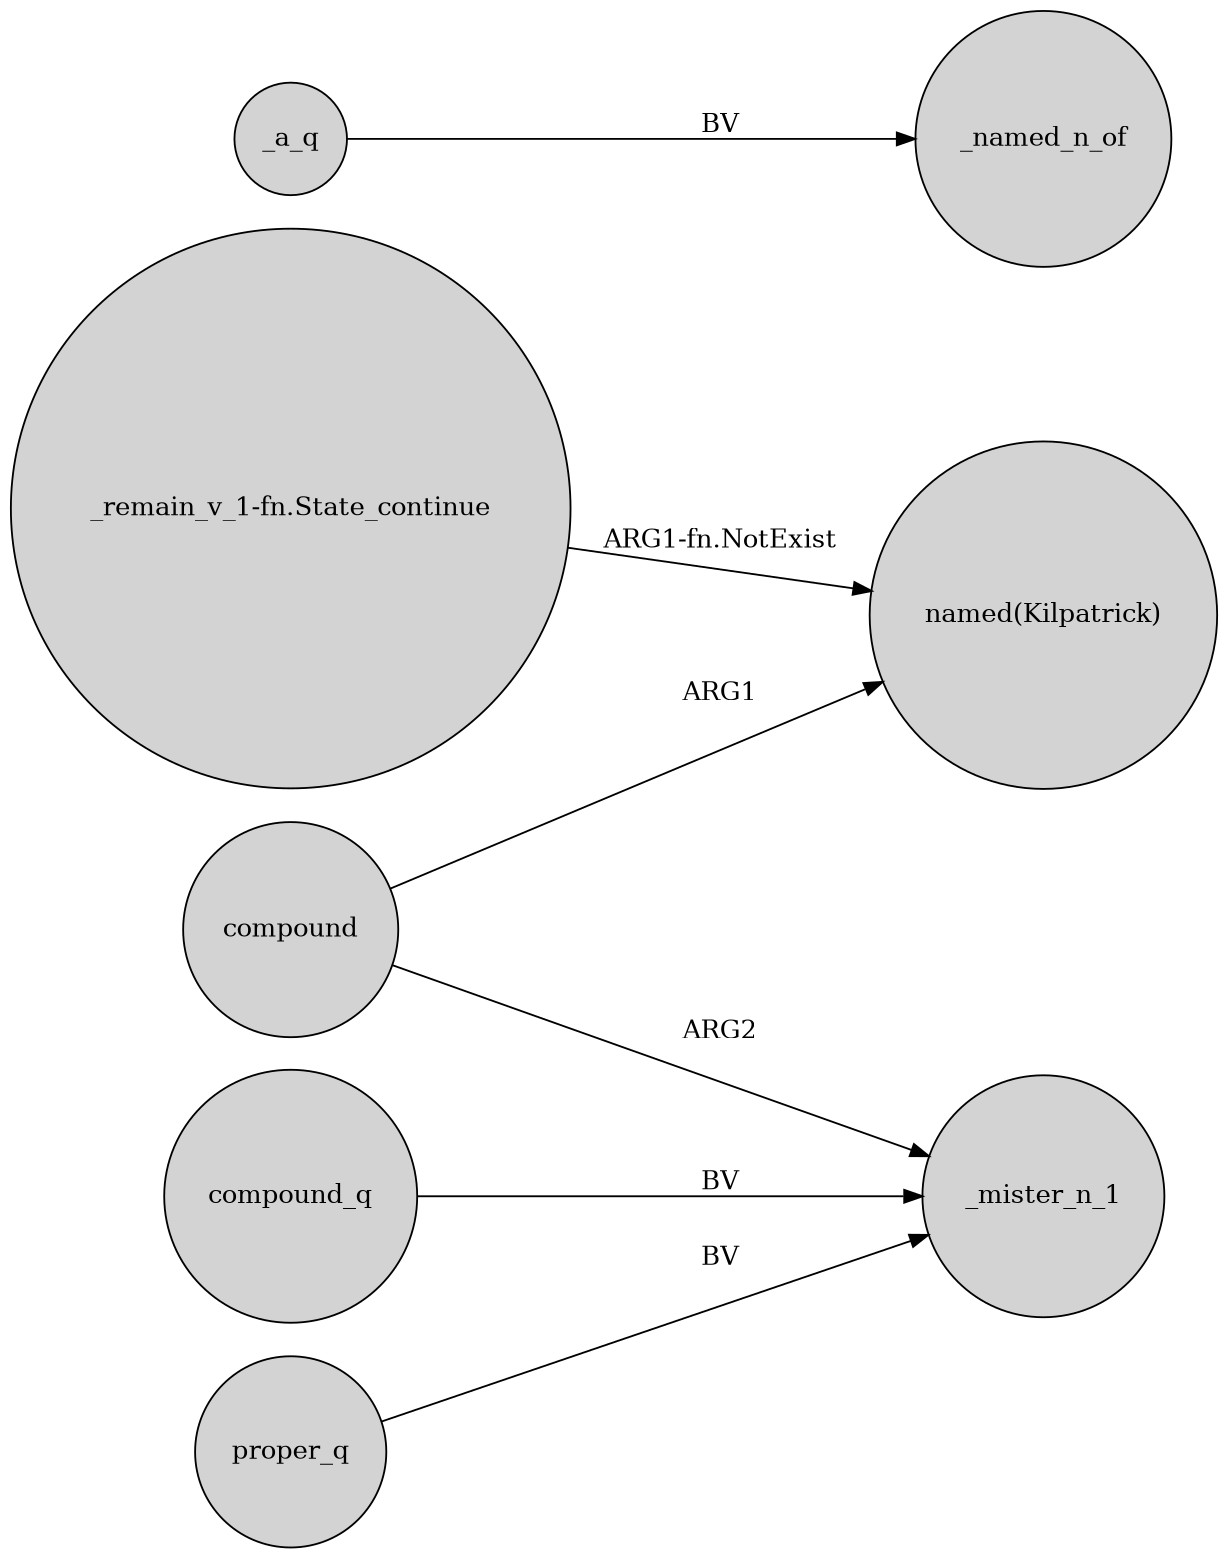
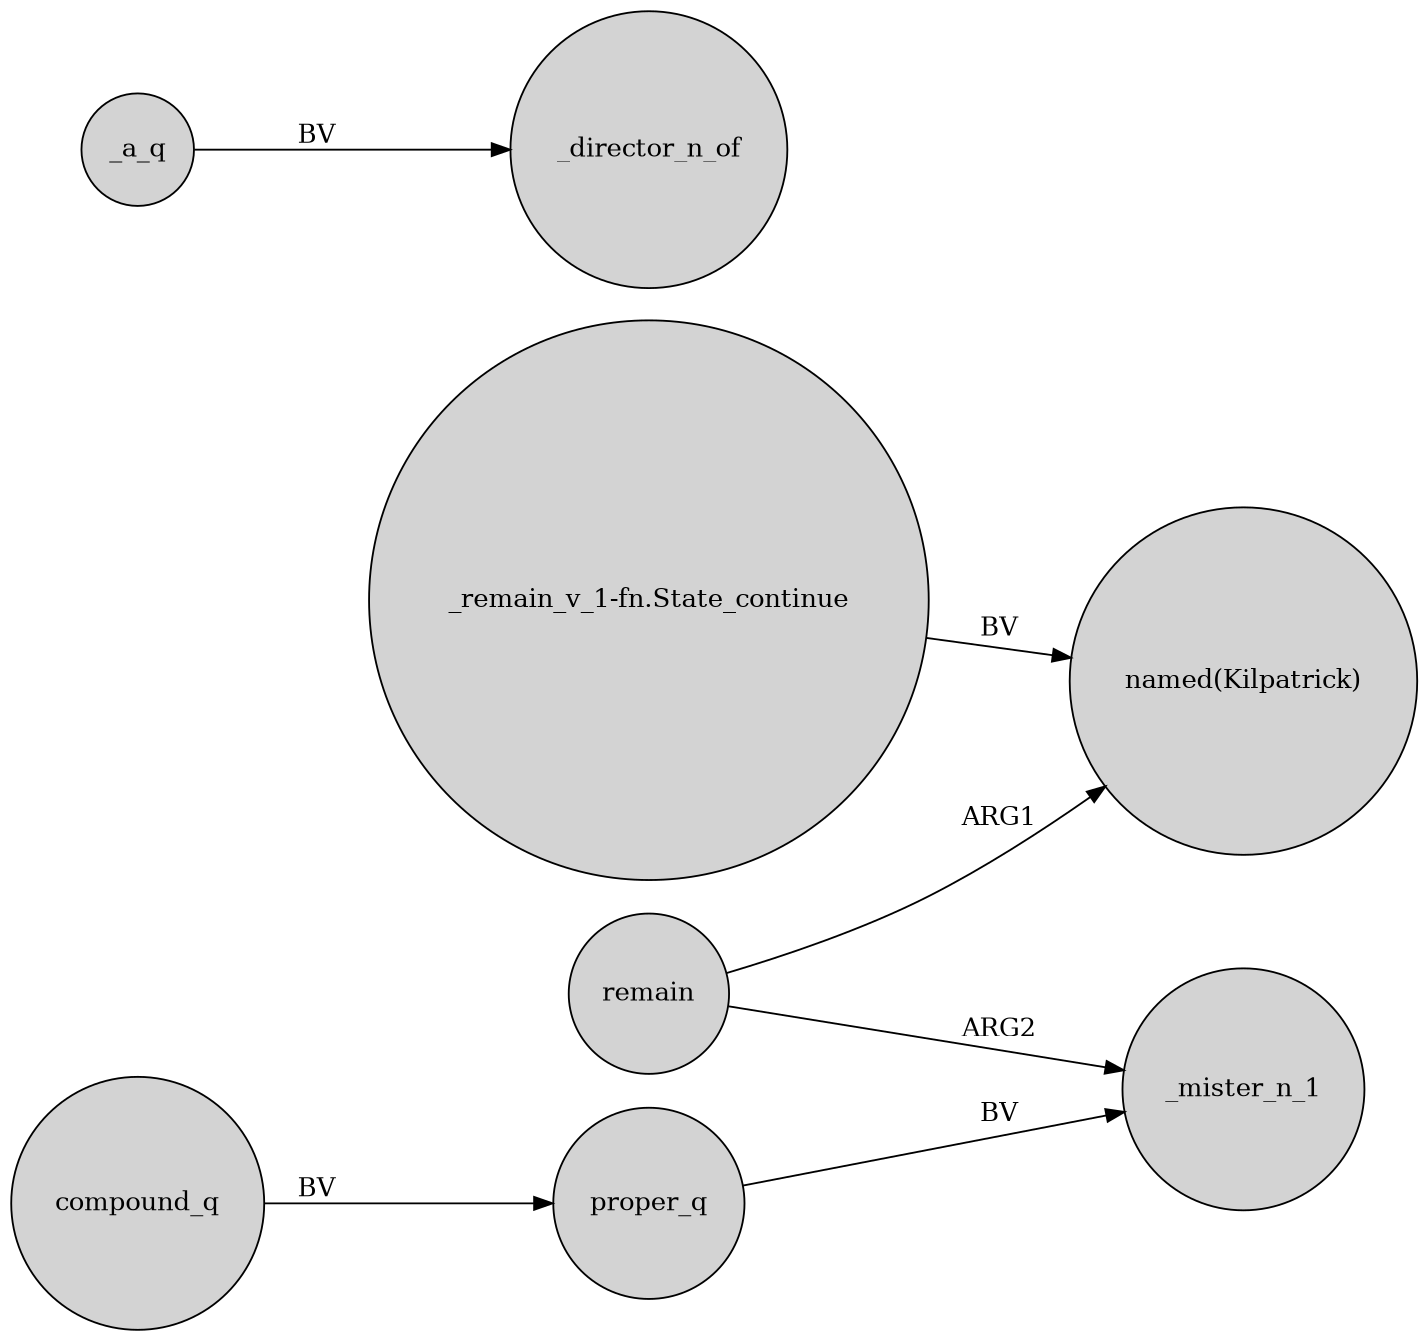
(1043, 139) -> (649, 150)
(720, 541) -> (999, 629)
(291, 930) -> (649, 994)
(661, 1196) -> (399, 1203)
